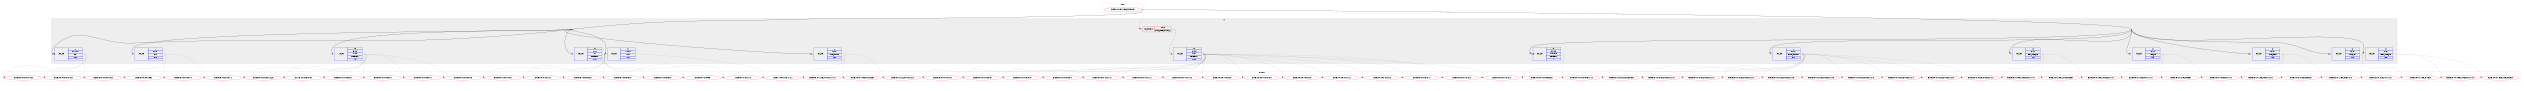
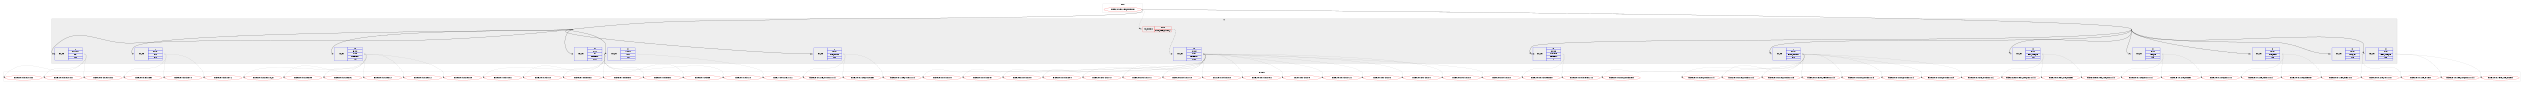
(303, 78) -> (303, 78)
(902, 78) -> (902, 78)
(1022, 78) -> (1022, 78)
(1222, 78) -> (1222, 78)
(1302, 78) -> (1302, 78)
(1342, 78) -> (1342, 78)
(1422, 78) -> (1422, 78)
(1661, 78) -> none
(1741, 78) -> (1741, 78)
(1821, 78) -> (1821, 78)
(2021, 78) -> (2021, 78)
(2101, 78) -> (2101, 78)
